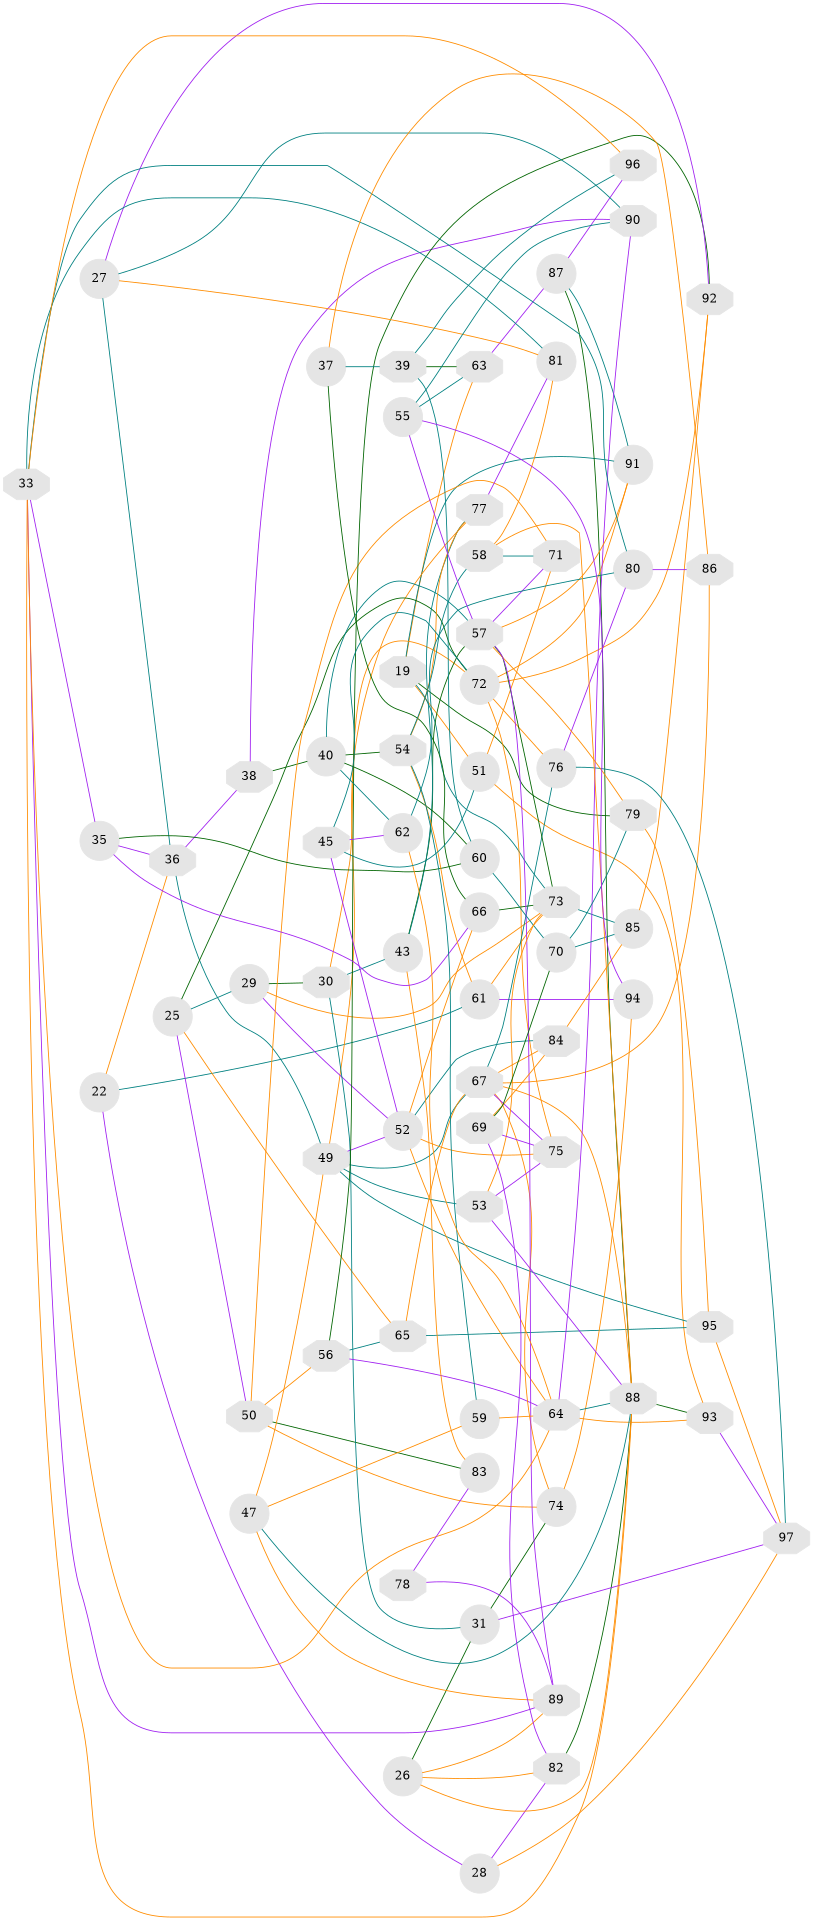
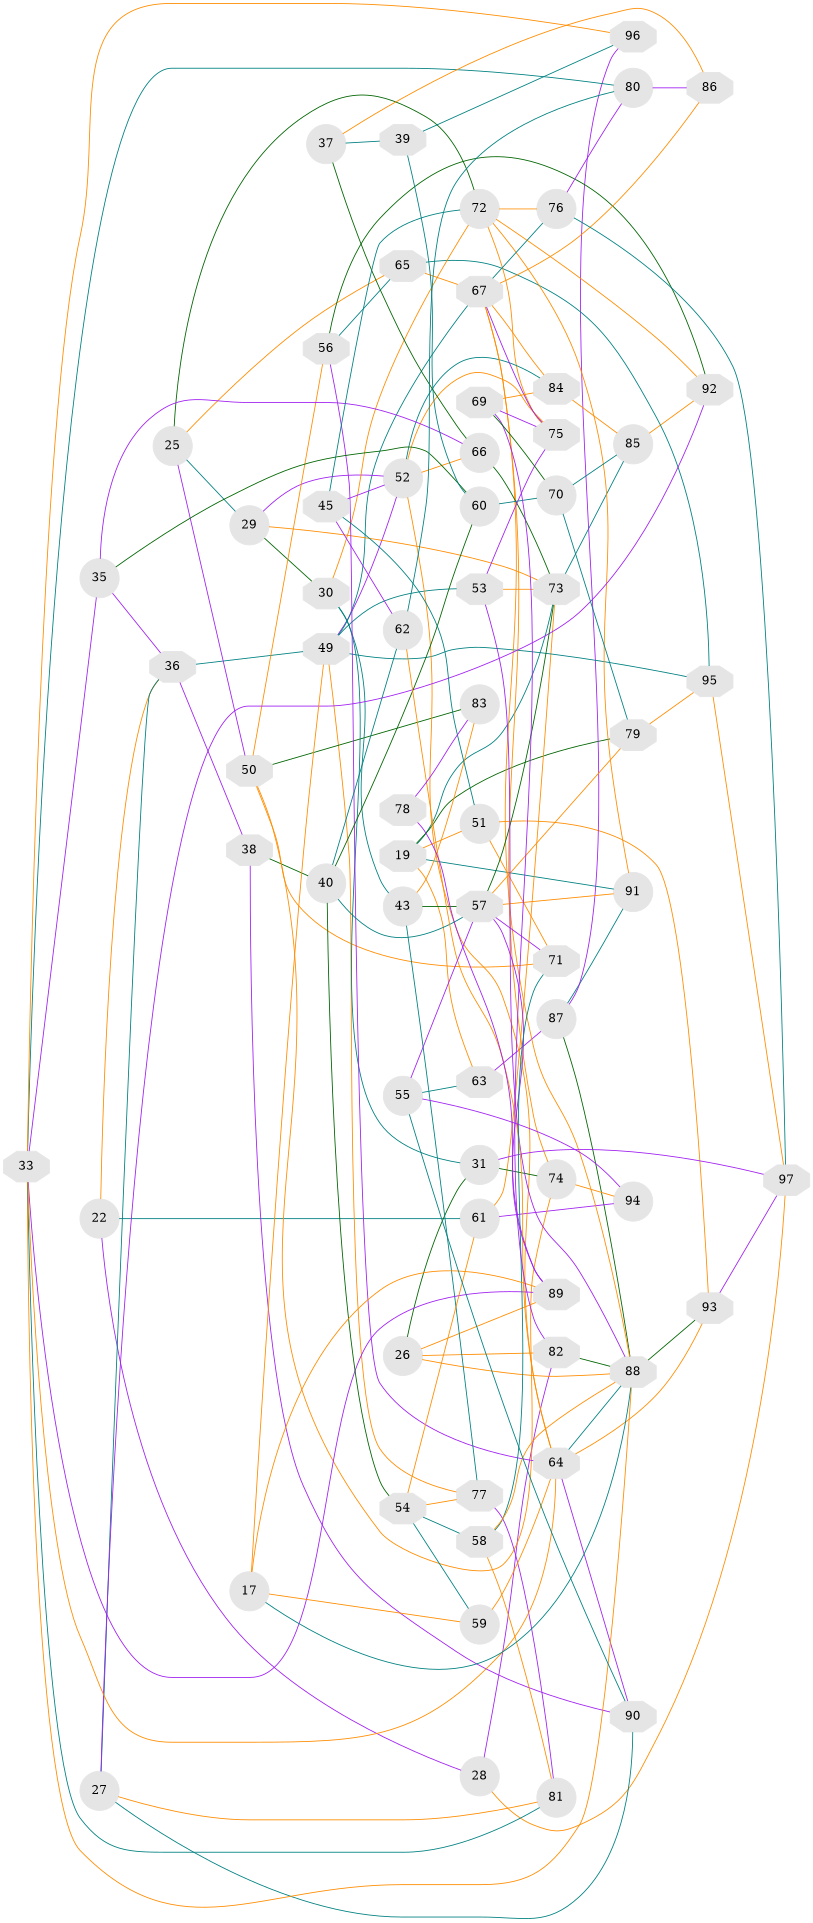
(435, 367) -> none
(249, 1514) -> (249, 1591)
